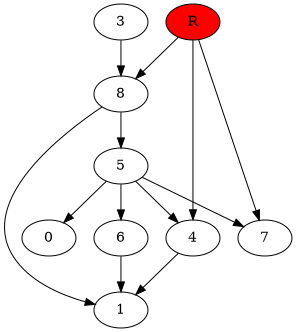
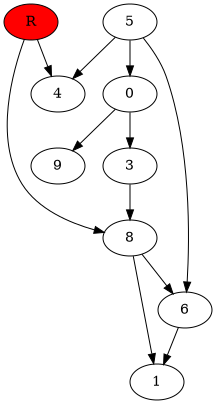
(121, 125) -> (154, 270)
none -> (130, 125)
none -> (58, 166)
(265, 238) -> none
(161, 270) -> none
